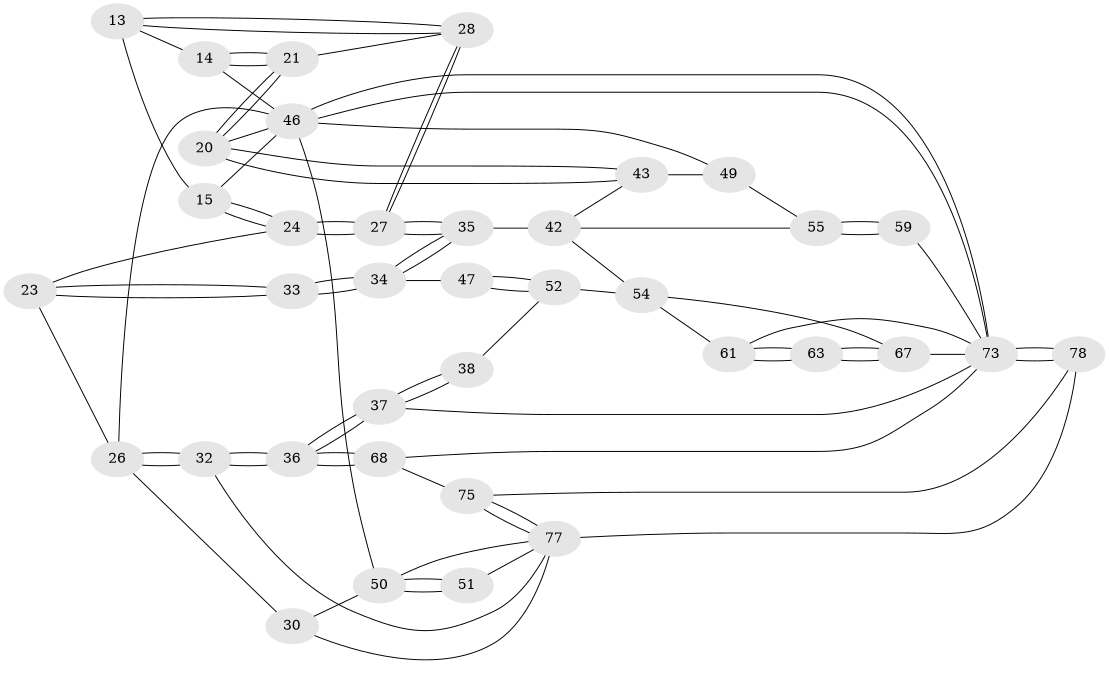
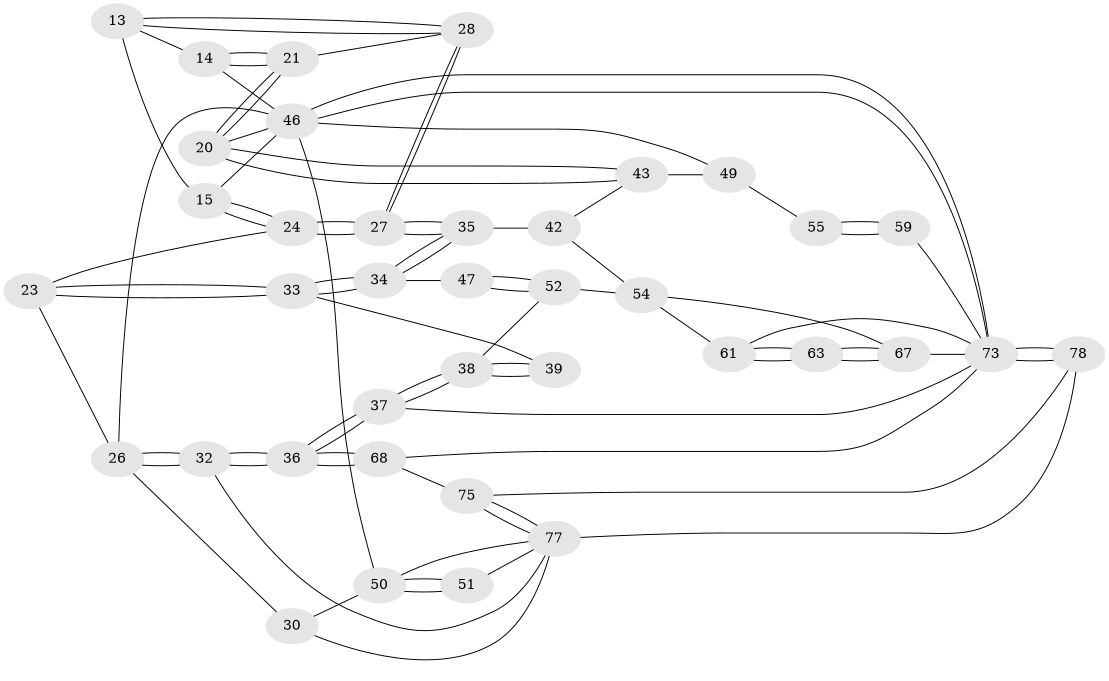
(685, 228) -> none
none -> (554, 370)
